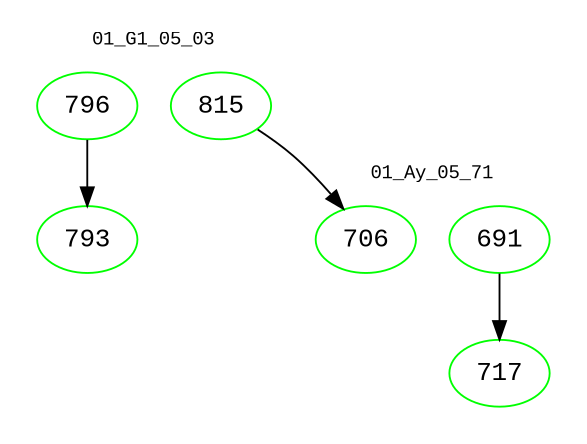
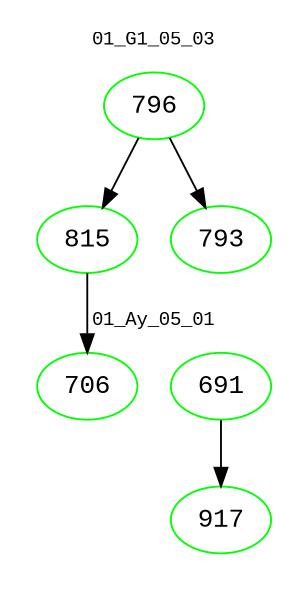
none -> (125, 164)
(433, 174) -> (154, 320)
(500, 373) -> (221, 520)
